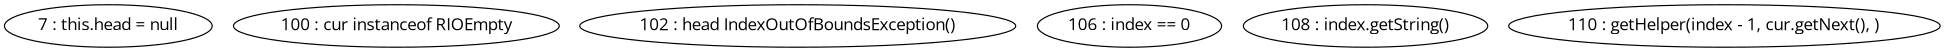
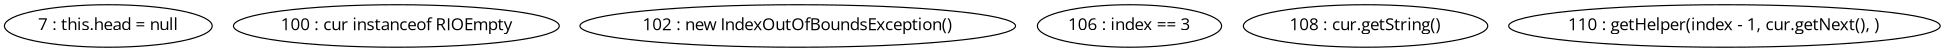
(798, 26) -> (798, 26)
(1129, 26) -> (1129, 26)
(1366, 26) -> (1366, 26)
